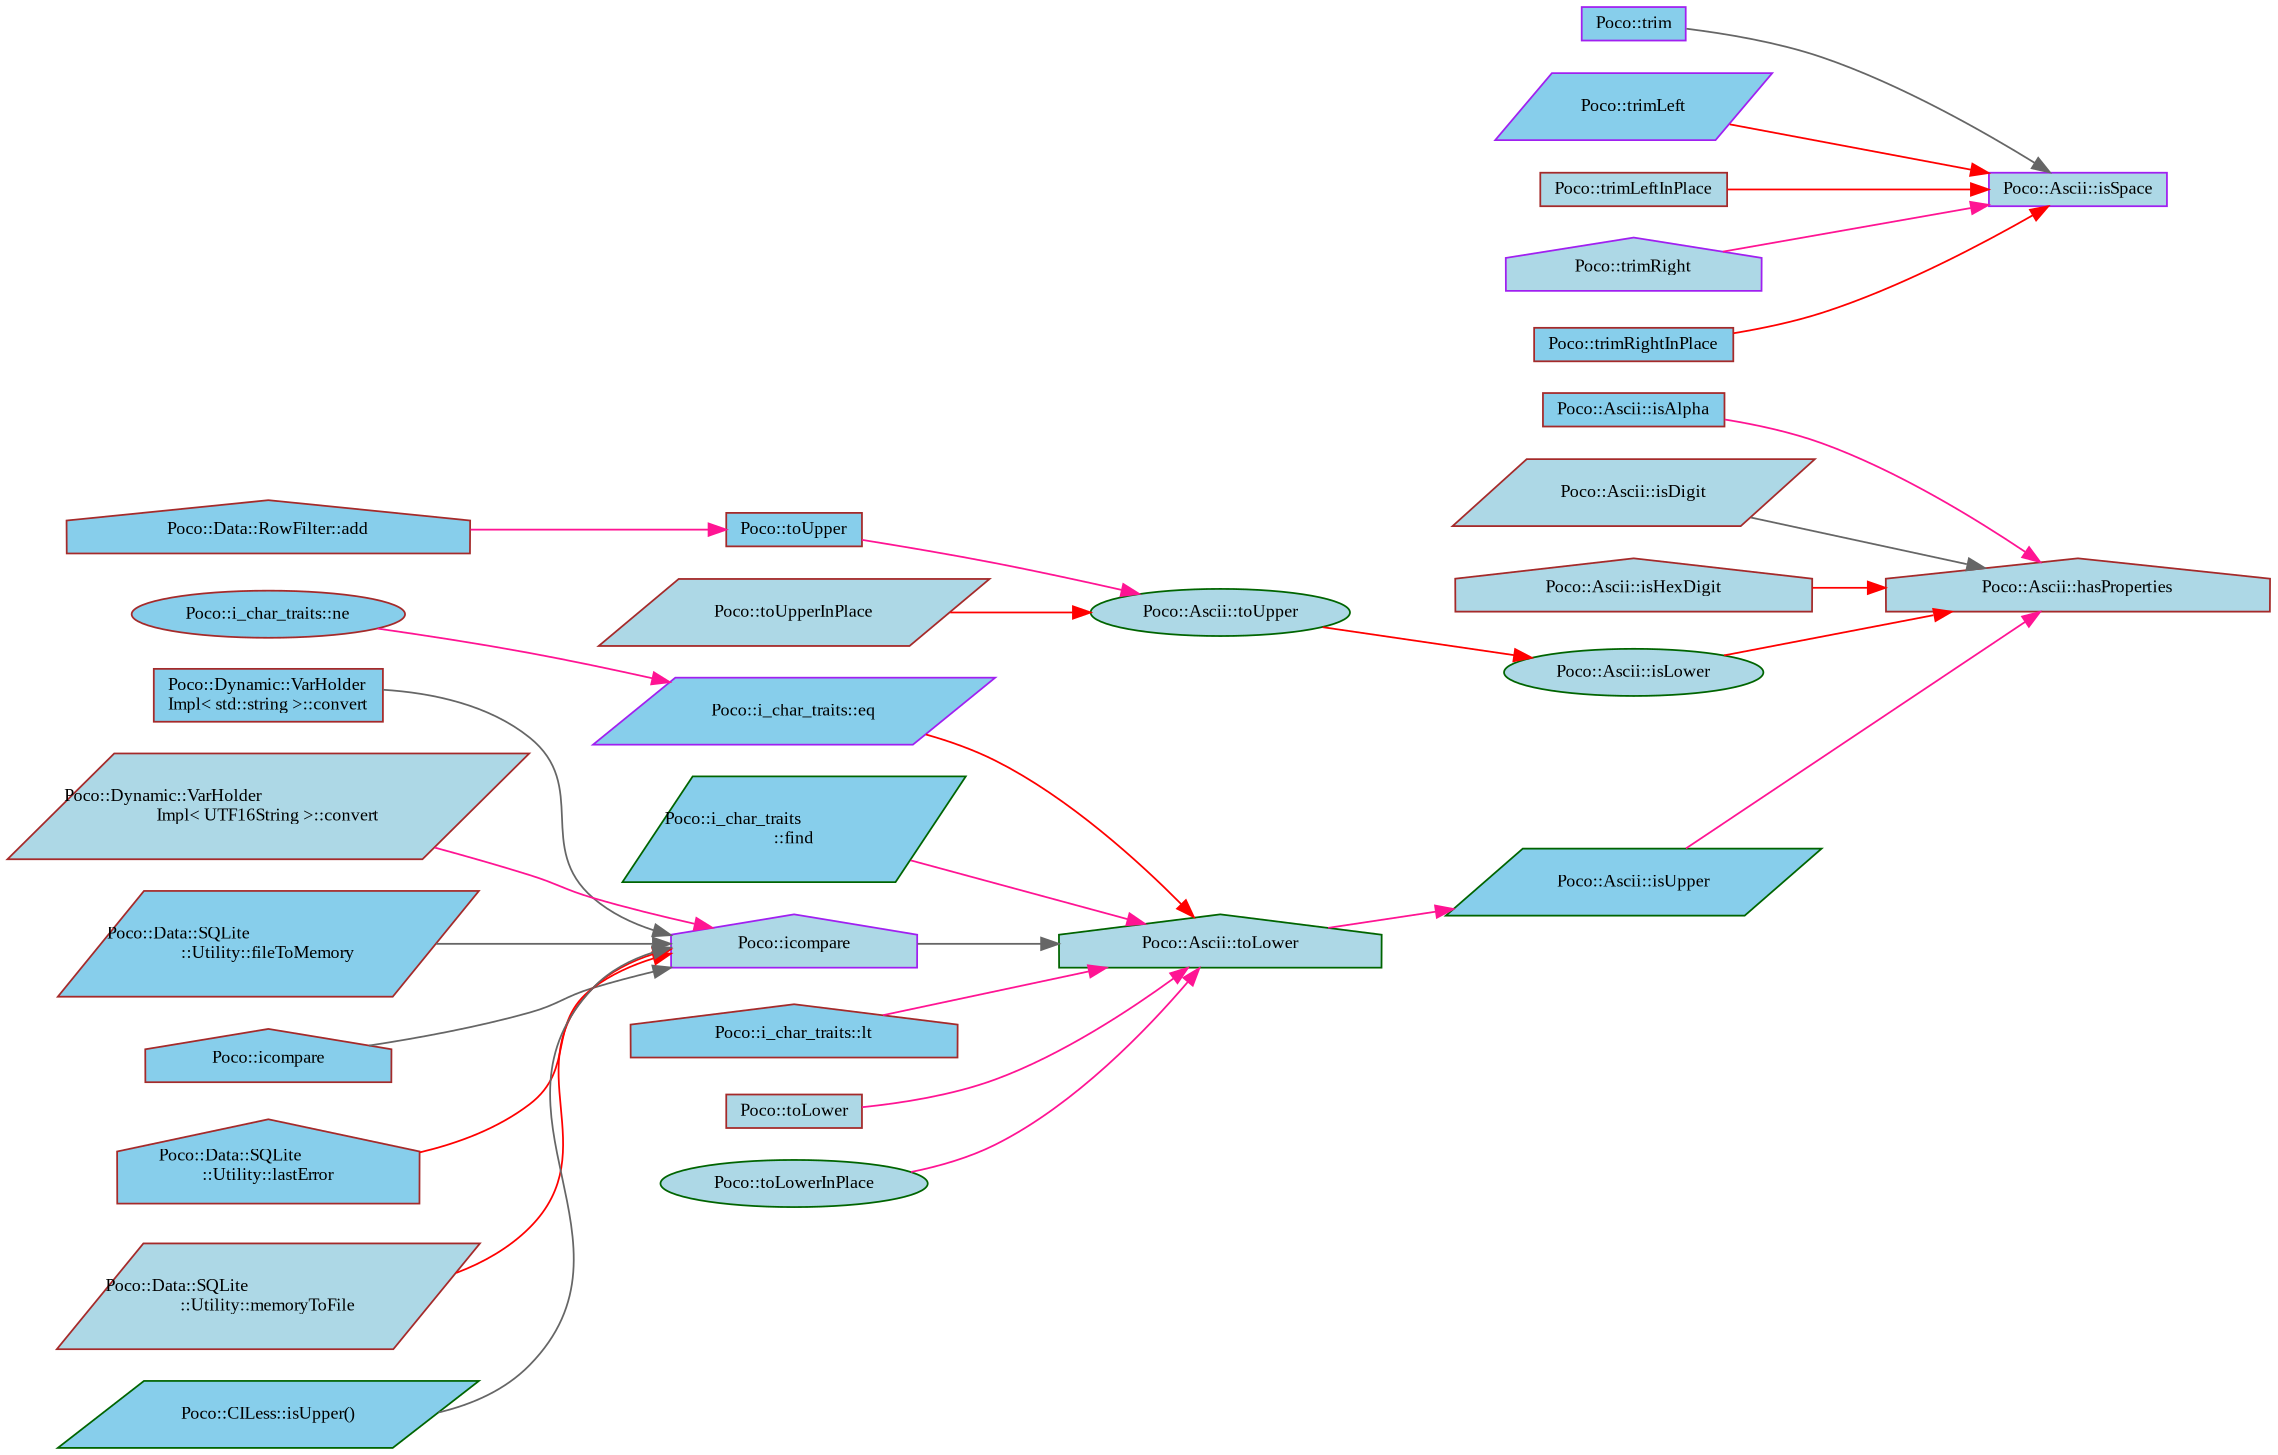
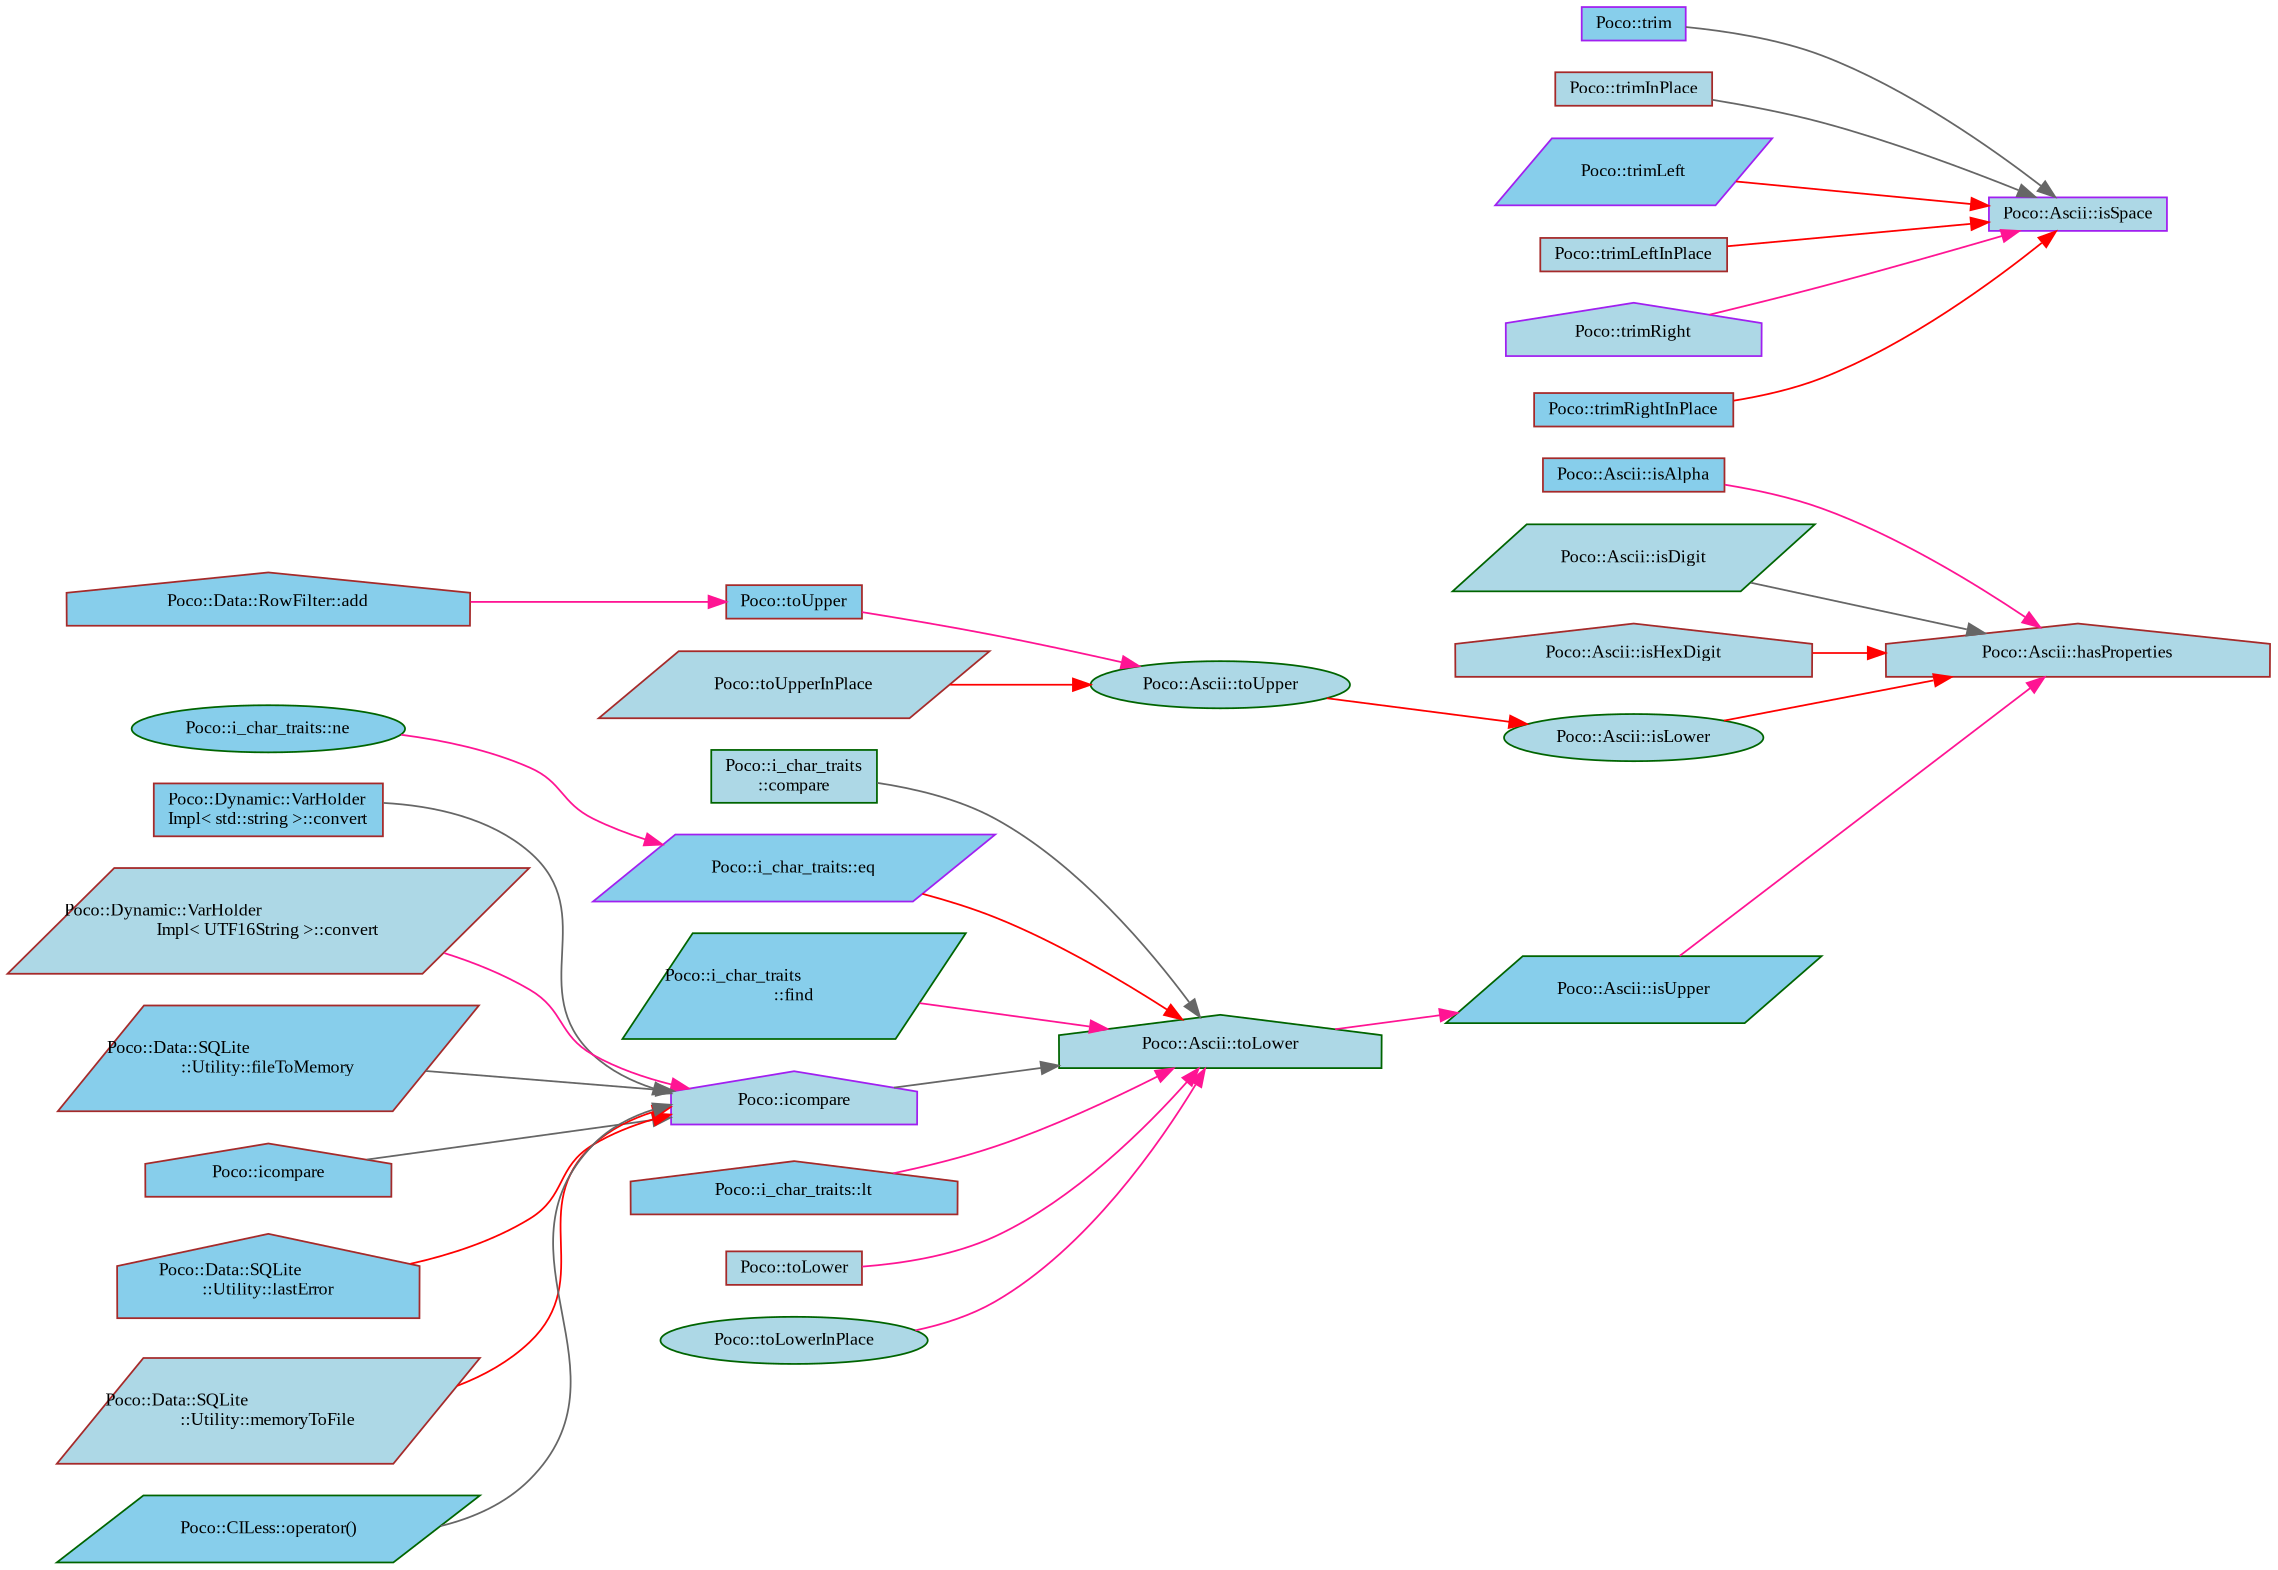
none -> (1634, 89)
(1634, 493) -> (1634, 558)
(268, 614) -> (268, 729)
none -> (794, 776)
(268, 1414) -> (268, 1529)
